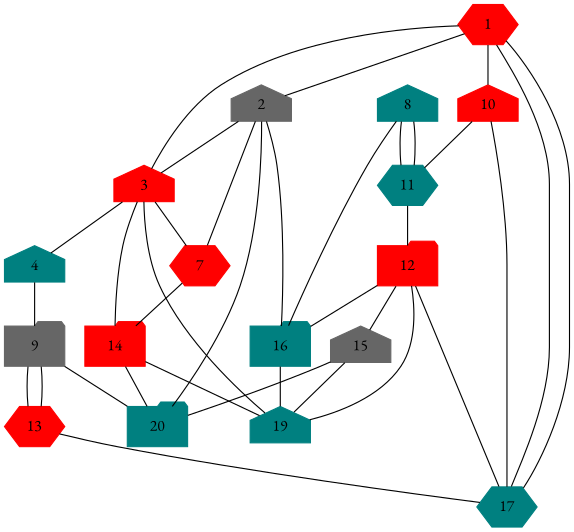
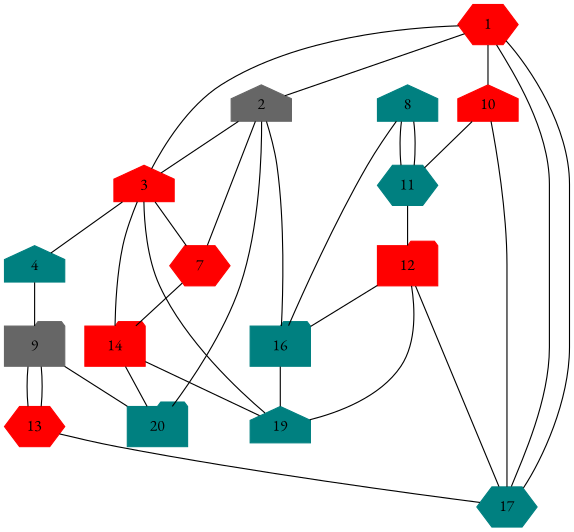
(361, 346) -> none
